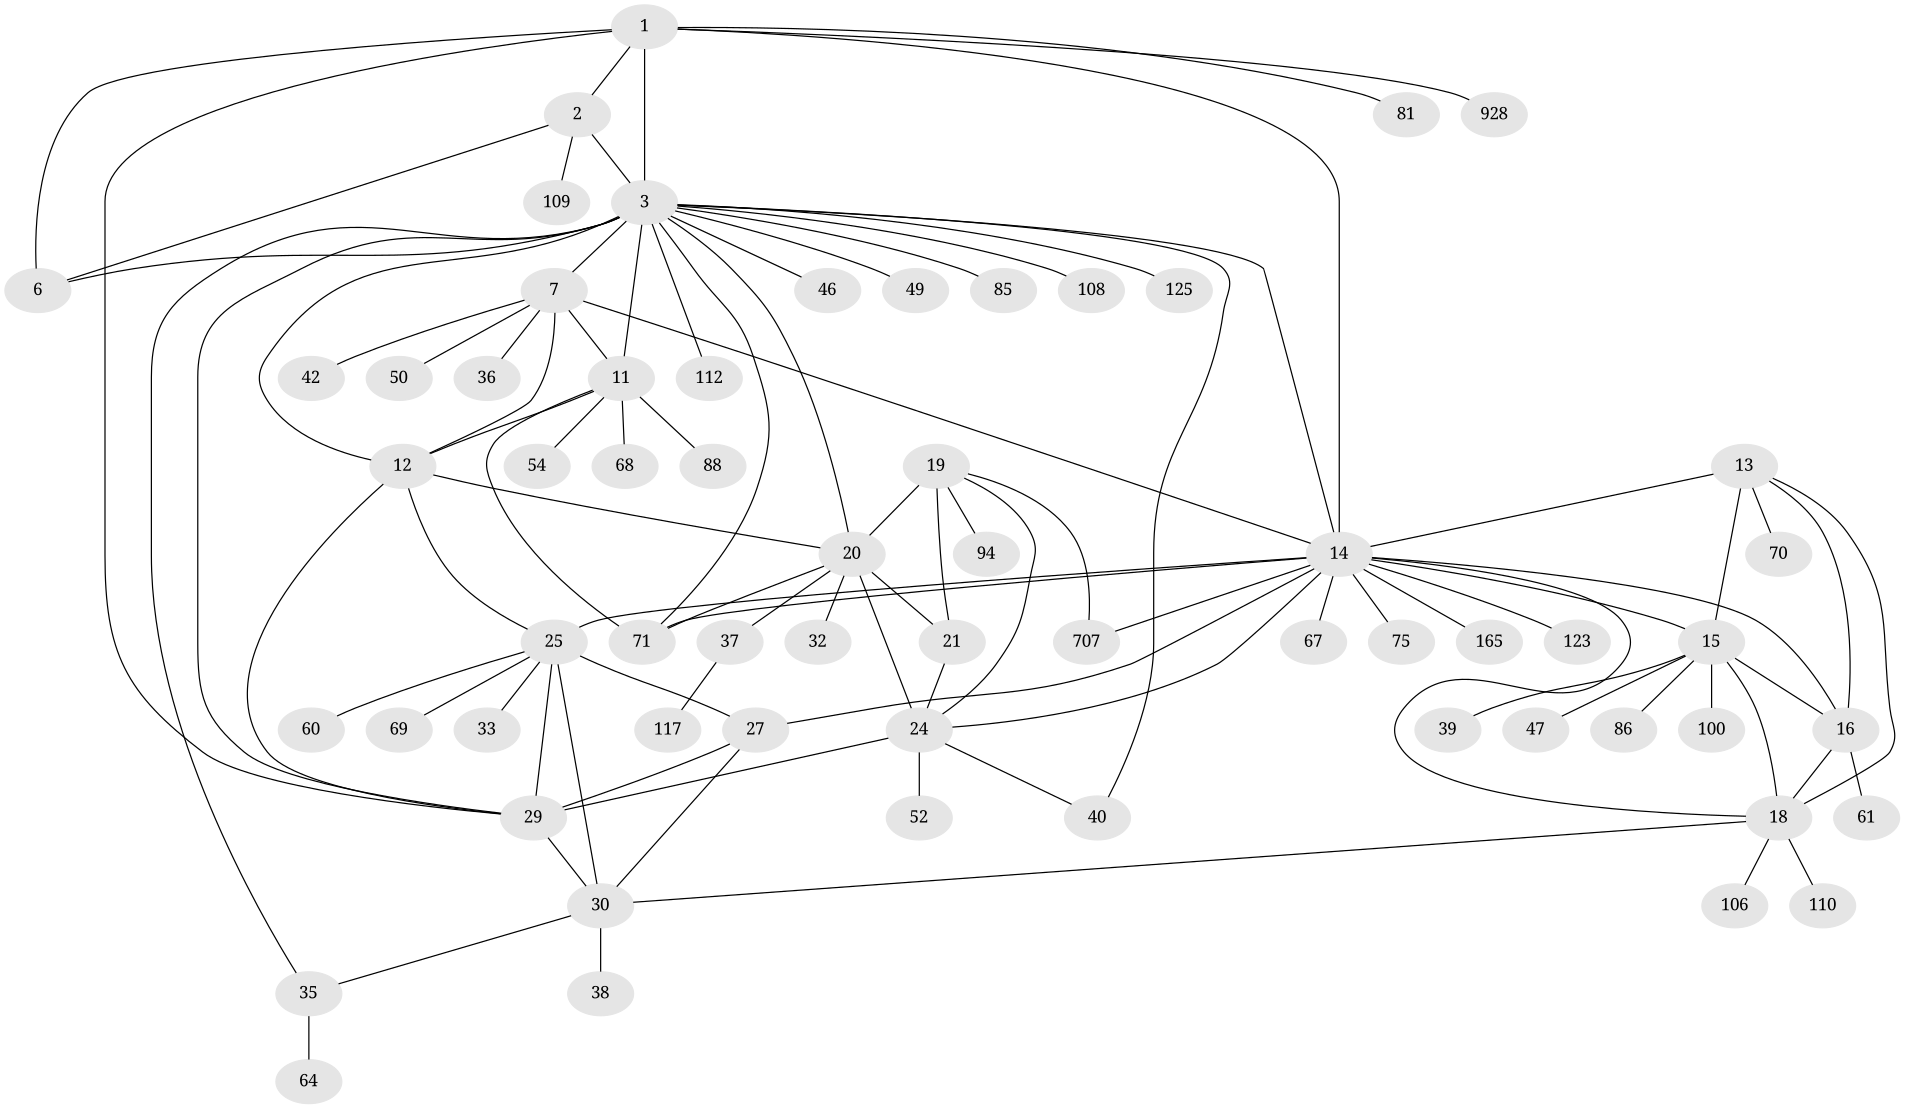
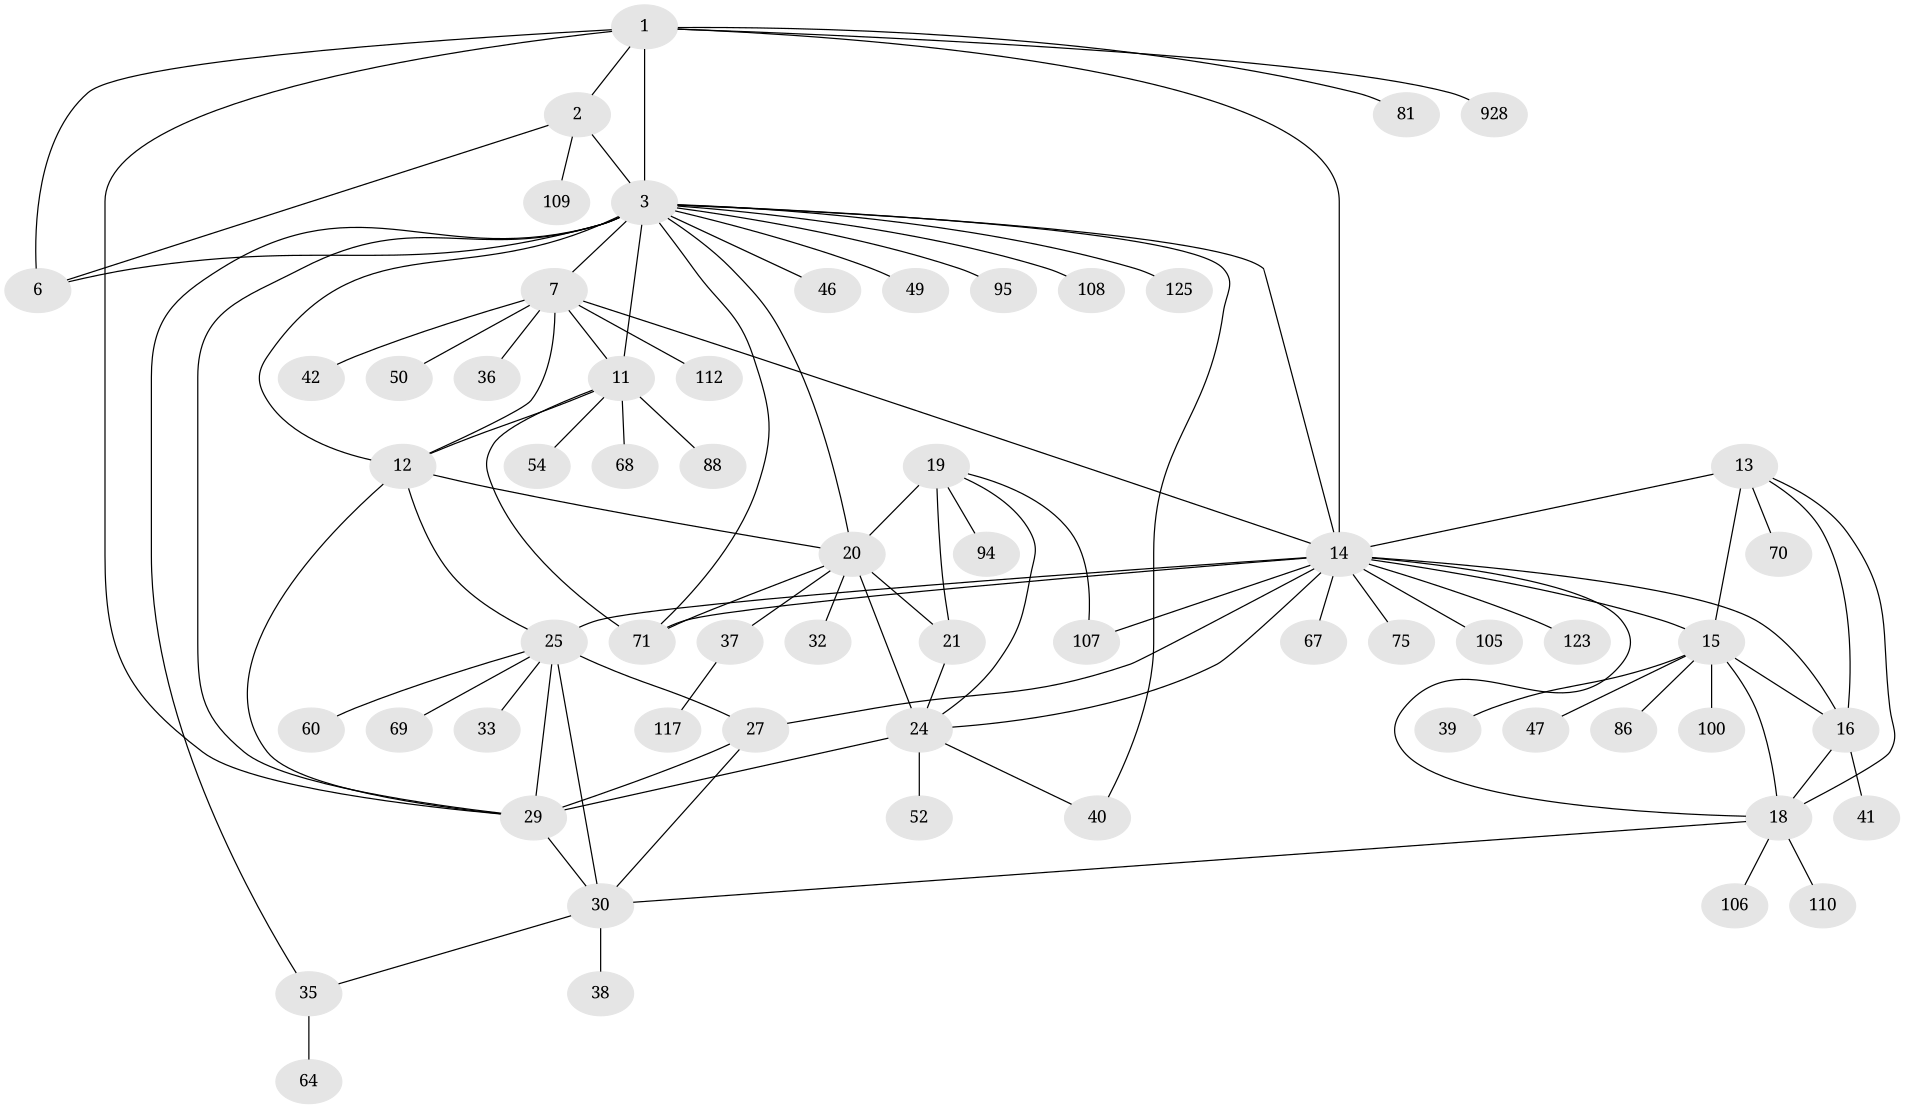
(677, 290) -> (637, 337)
(1004, 291) -> (1004, 291)
(1087, 642) -> (1087, 642)
(1489, 642) -> (1489, 642)
(1867, 818) -> (1867, 818)
